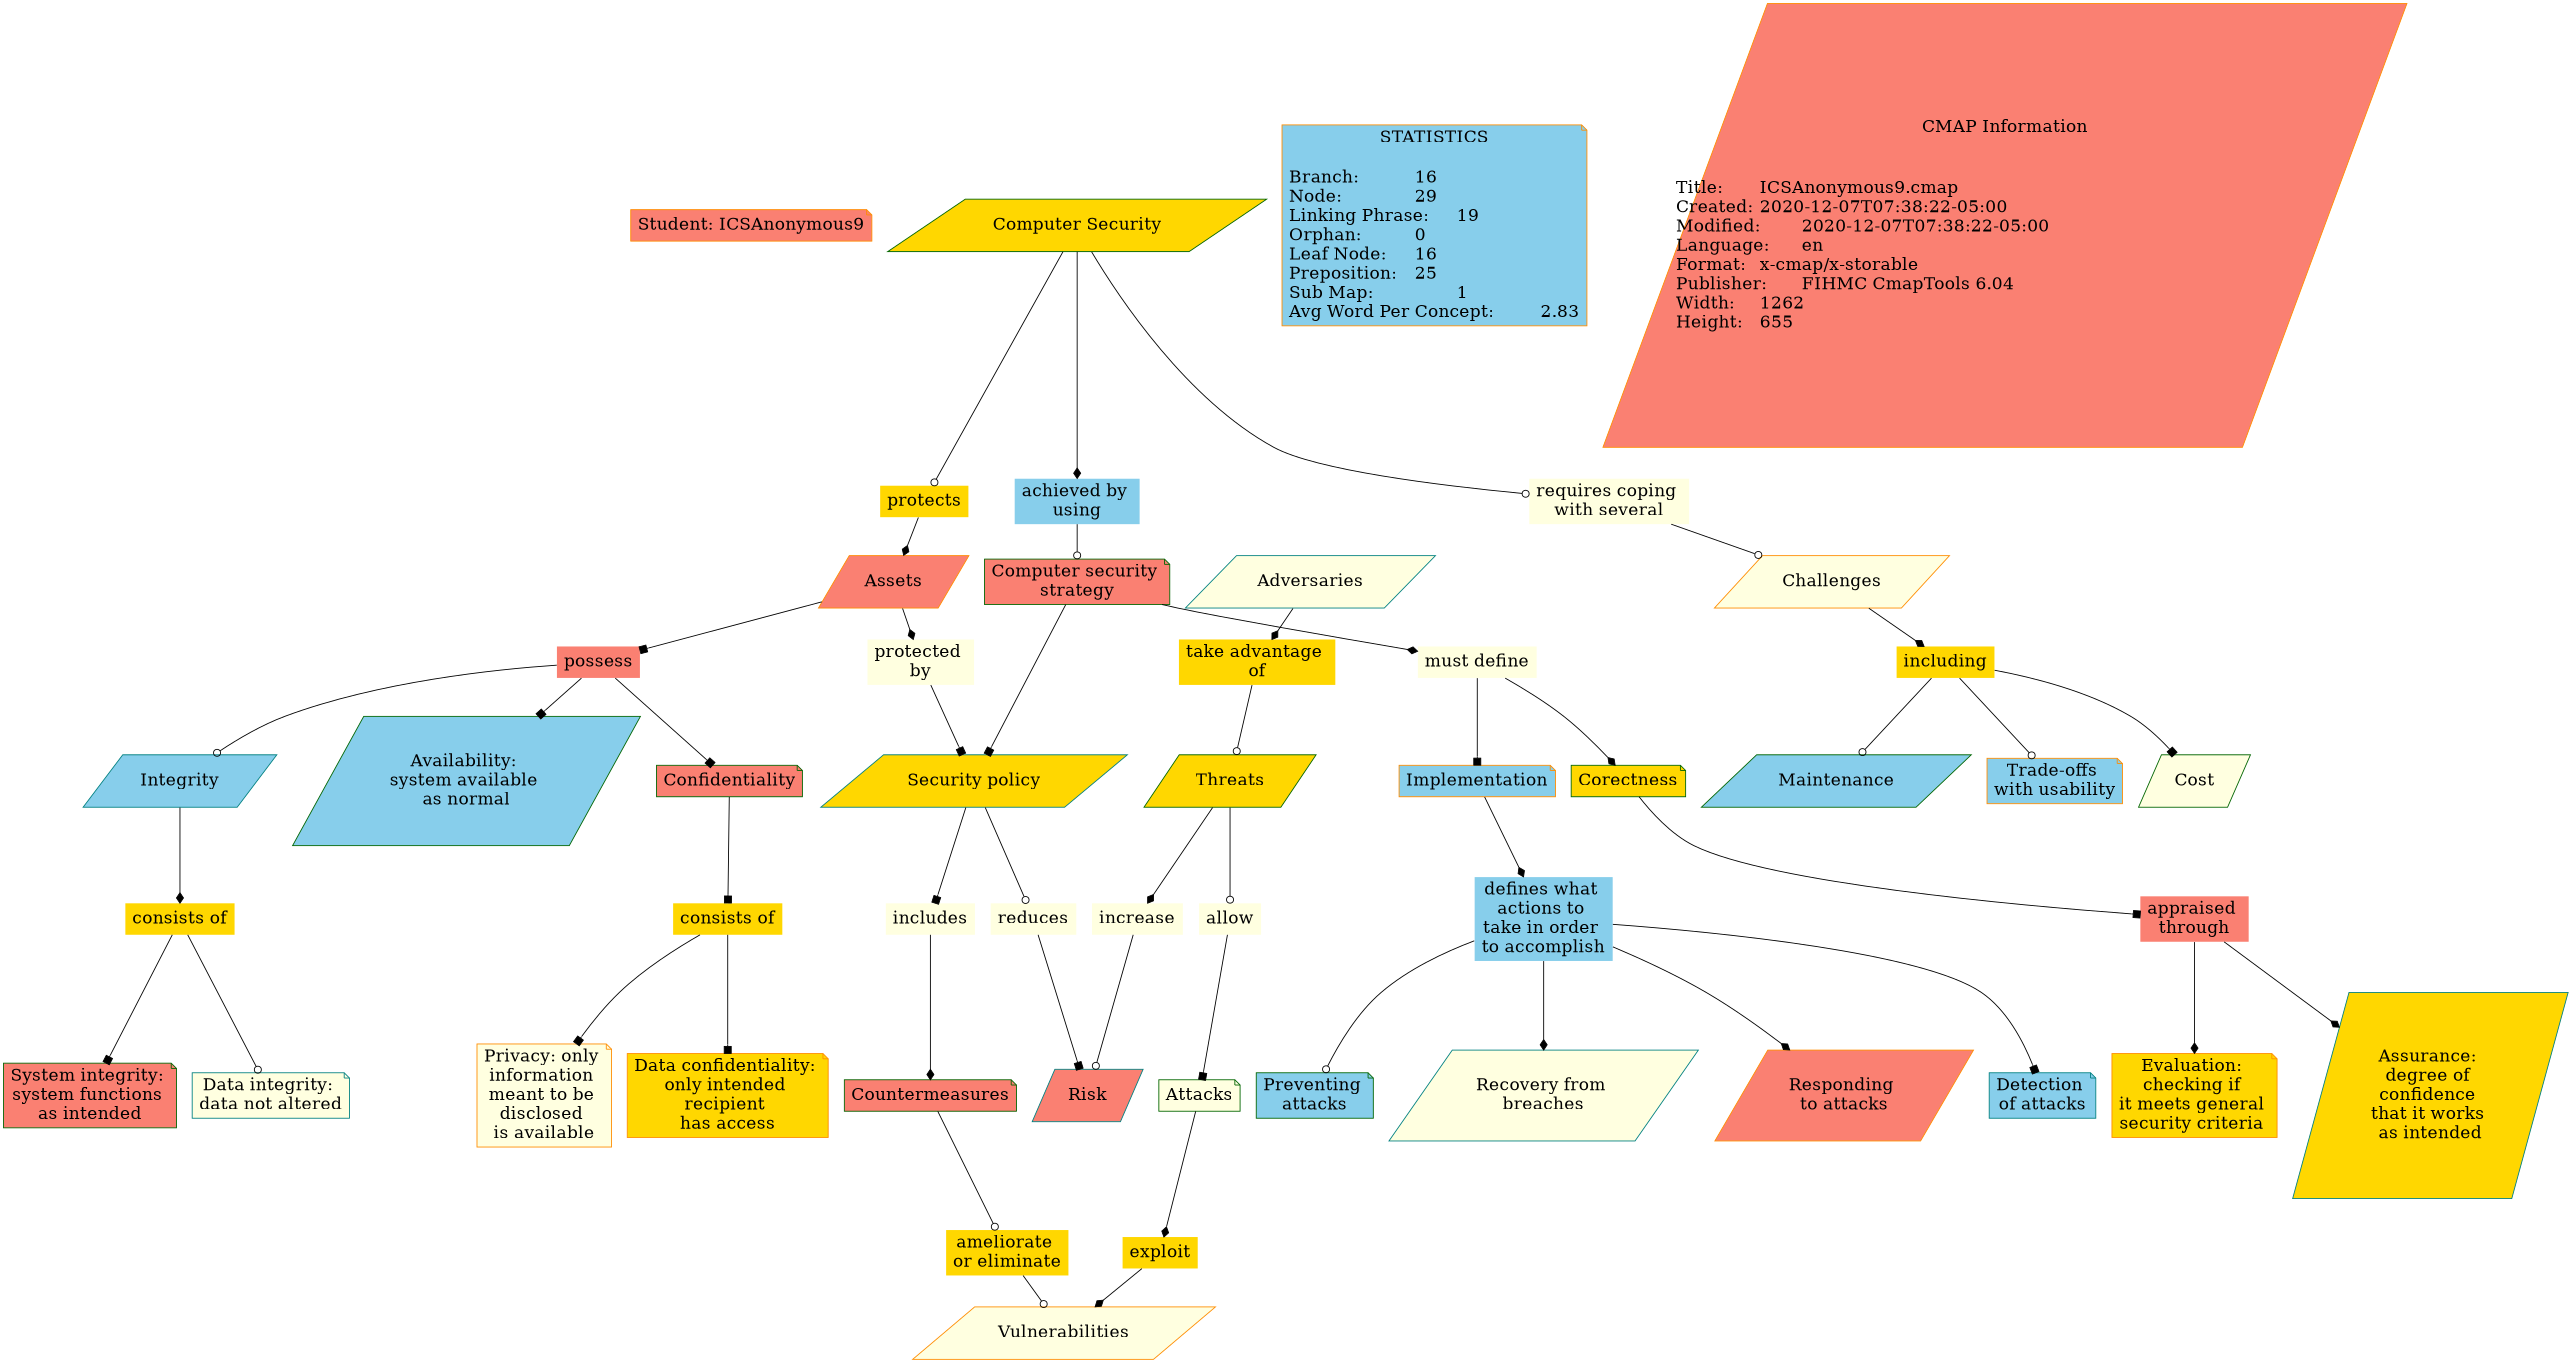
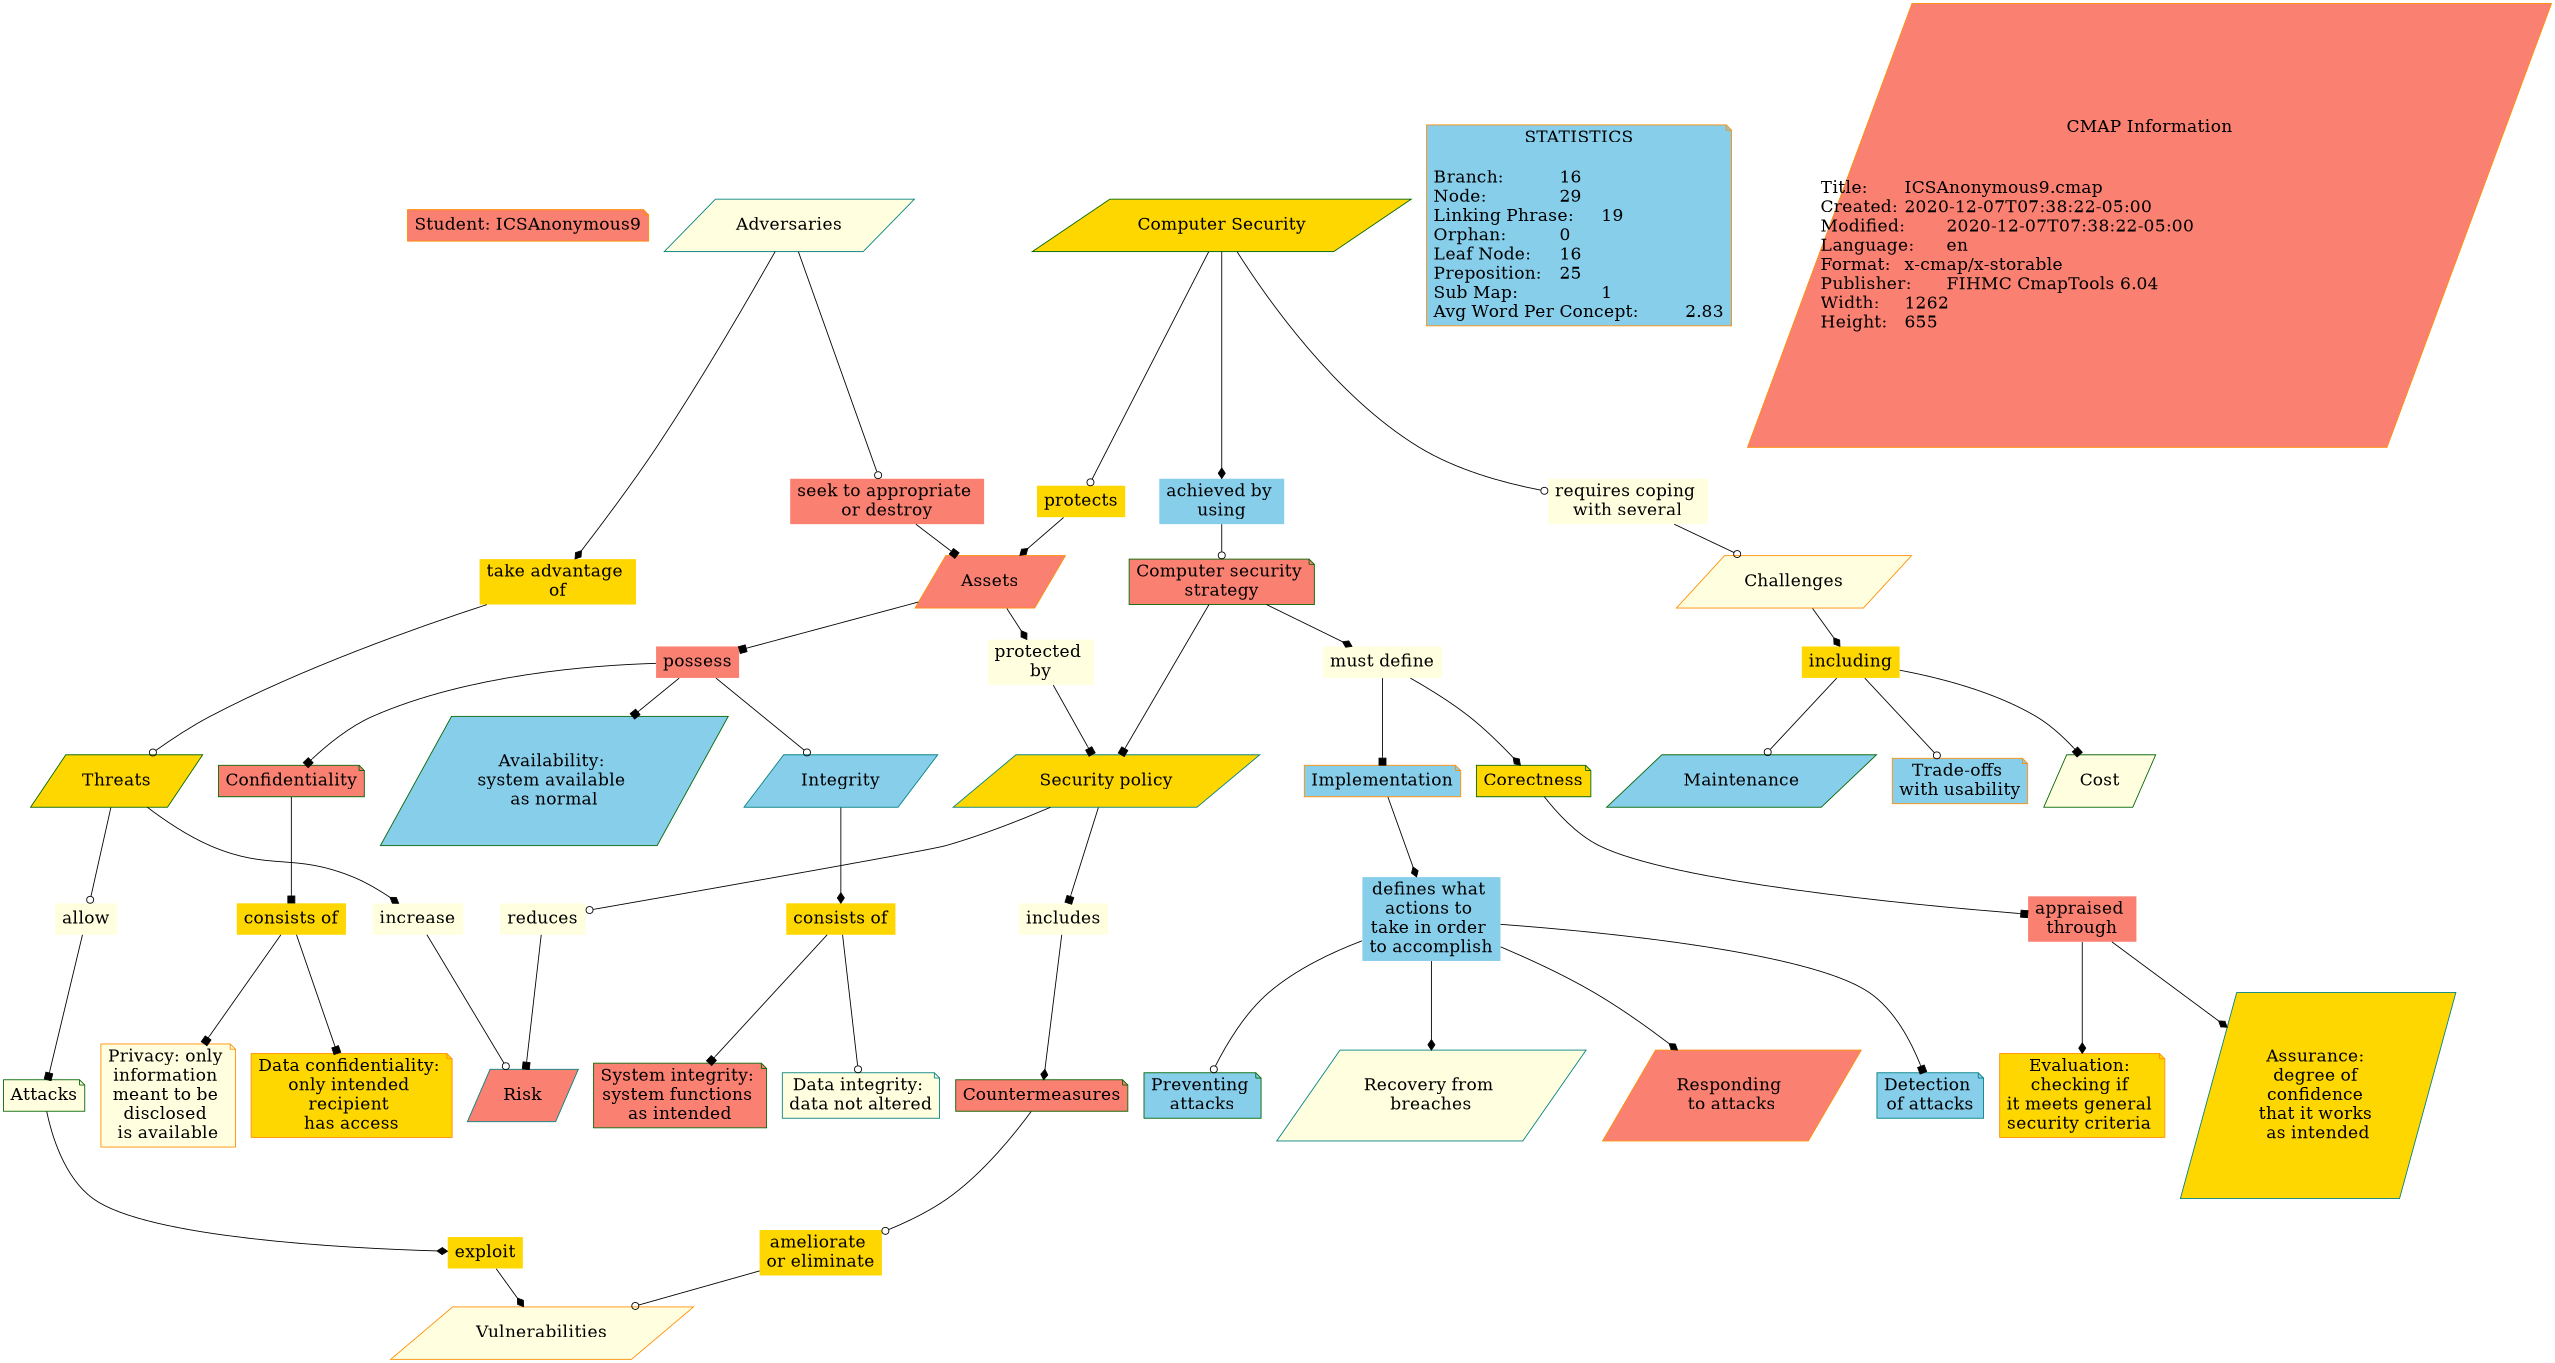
none -> (887, 501)
